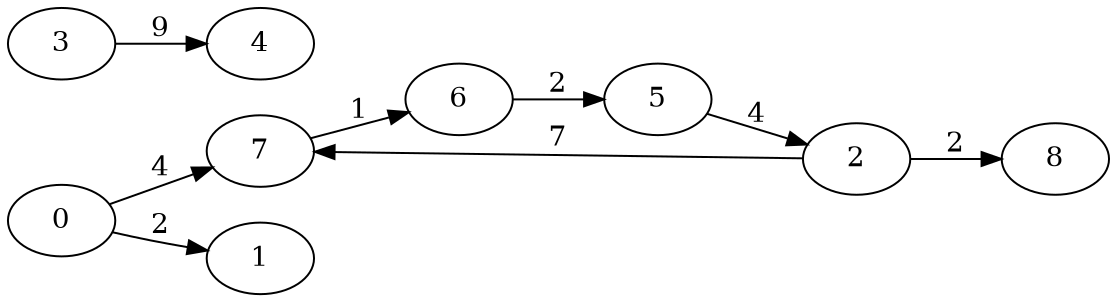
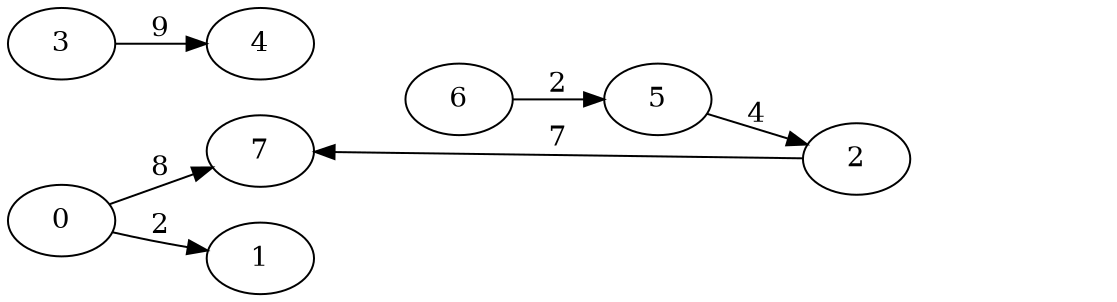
(350, 128) -> none
(1055, 159) -> none
(161, 168) -> (161, 168)
